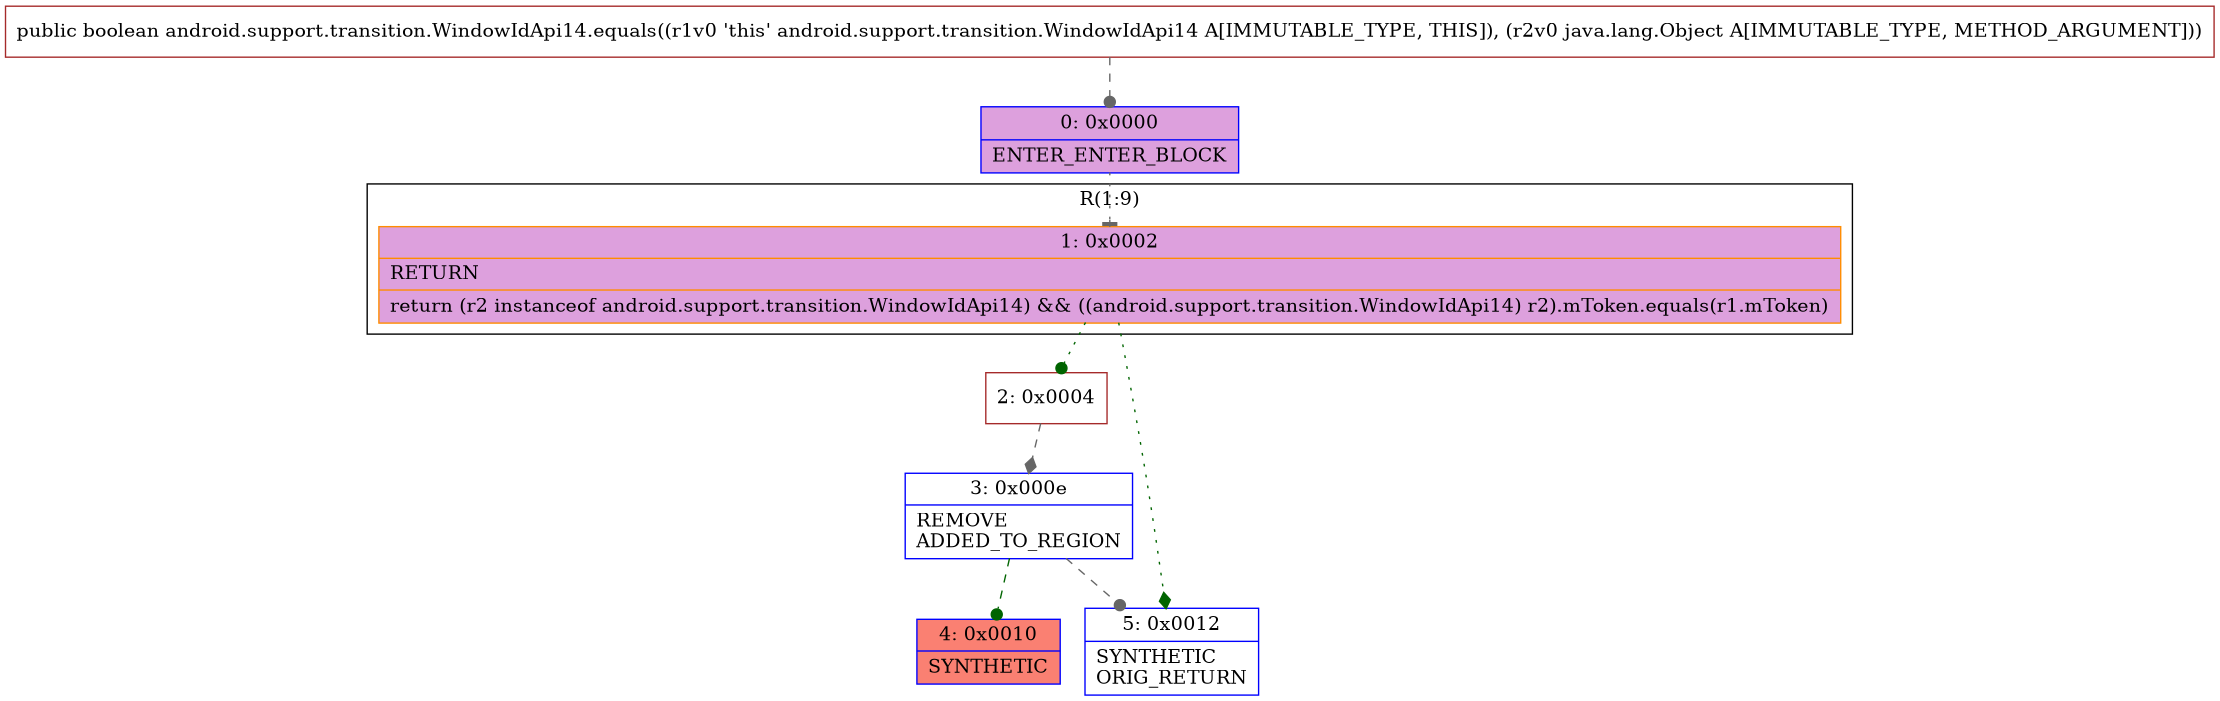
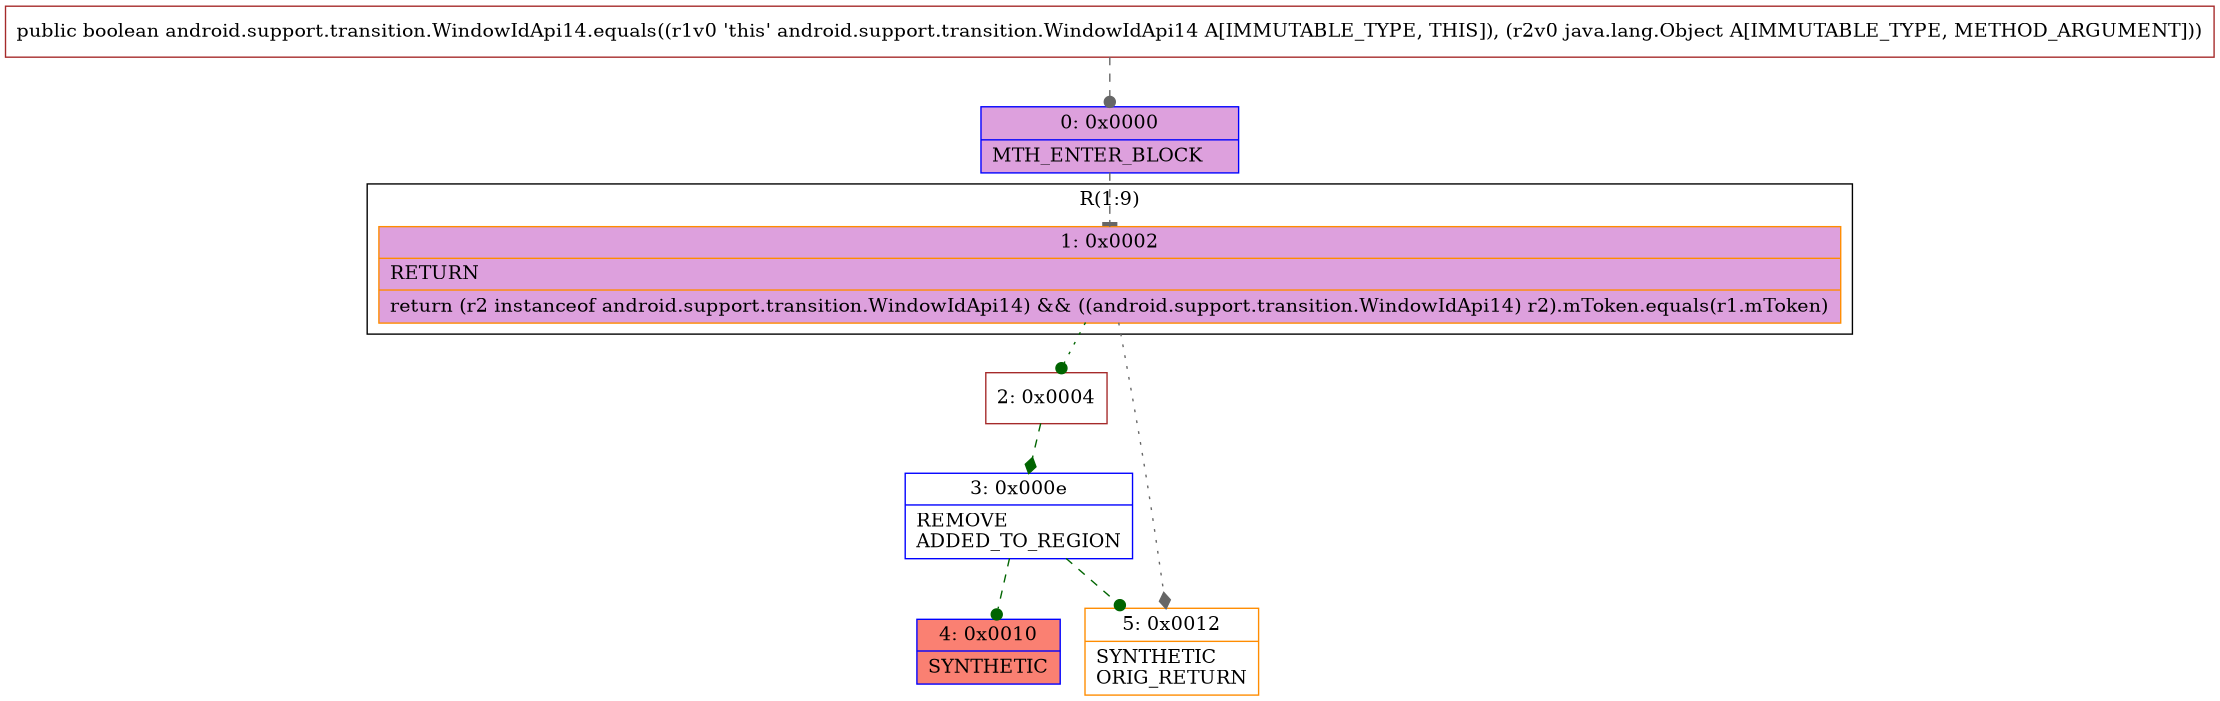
(1110, 156) -> (1098, 156)
(1110, 196) -> (1110, 196)
(1037, 440) -> (1037, 440)
(1143, 457) -> (1143, 457)
(1091, 580) -> (1091, 580)
(1172, 652) -> (1172, 652)
